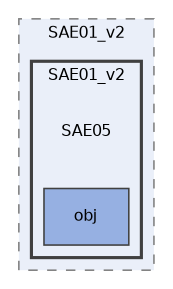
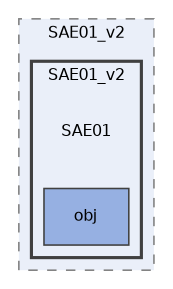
(86, 132) -> (86, 132)
